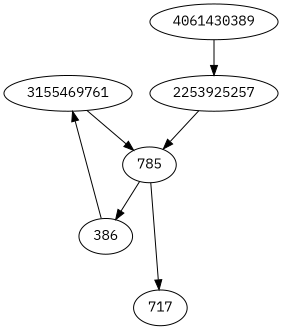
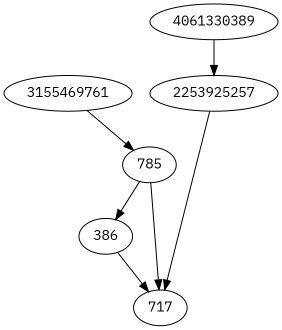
(214, 22) -> (214, 22)
(185, 126) -> (188, 196)
(88, 170) -> (130, 268)
